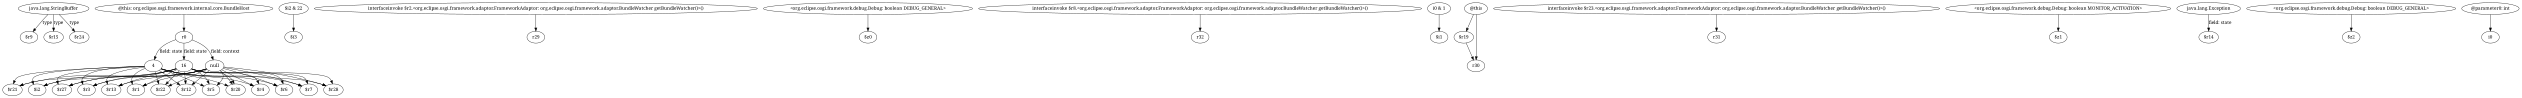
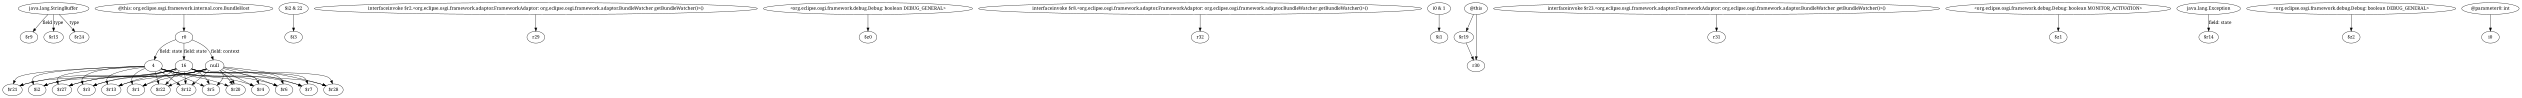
(47, 23) -> (47, 23)
